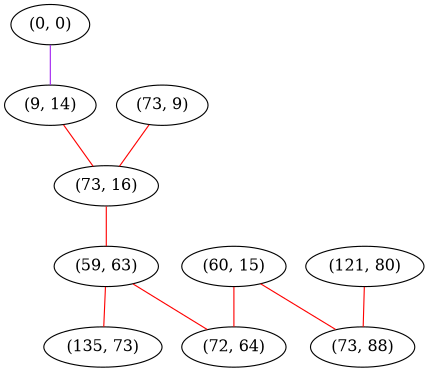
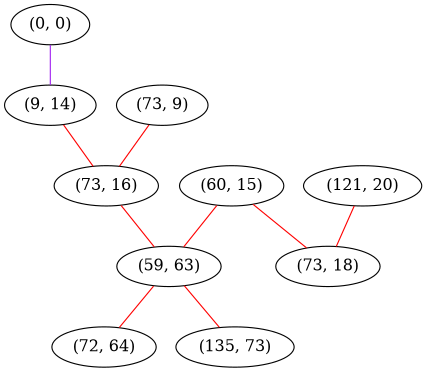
(365, 266) -> (363, 186)
(234, 307) -> (200, 226)
(363, 347) -> (328, 266)
